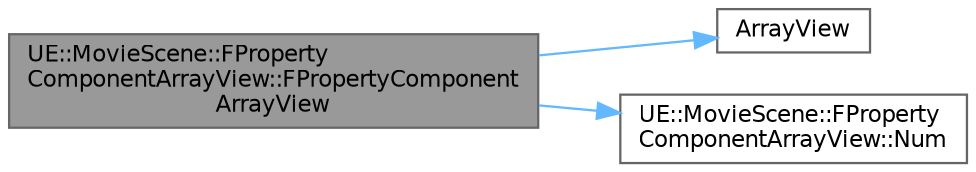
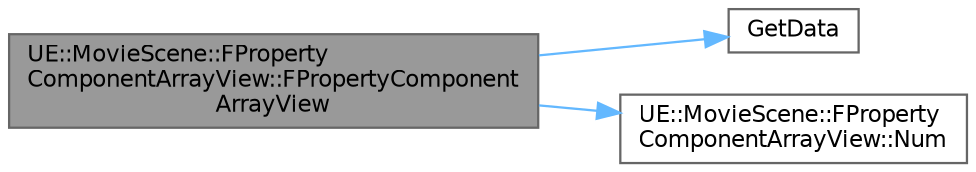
(794, 31) -> (794, 31)
